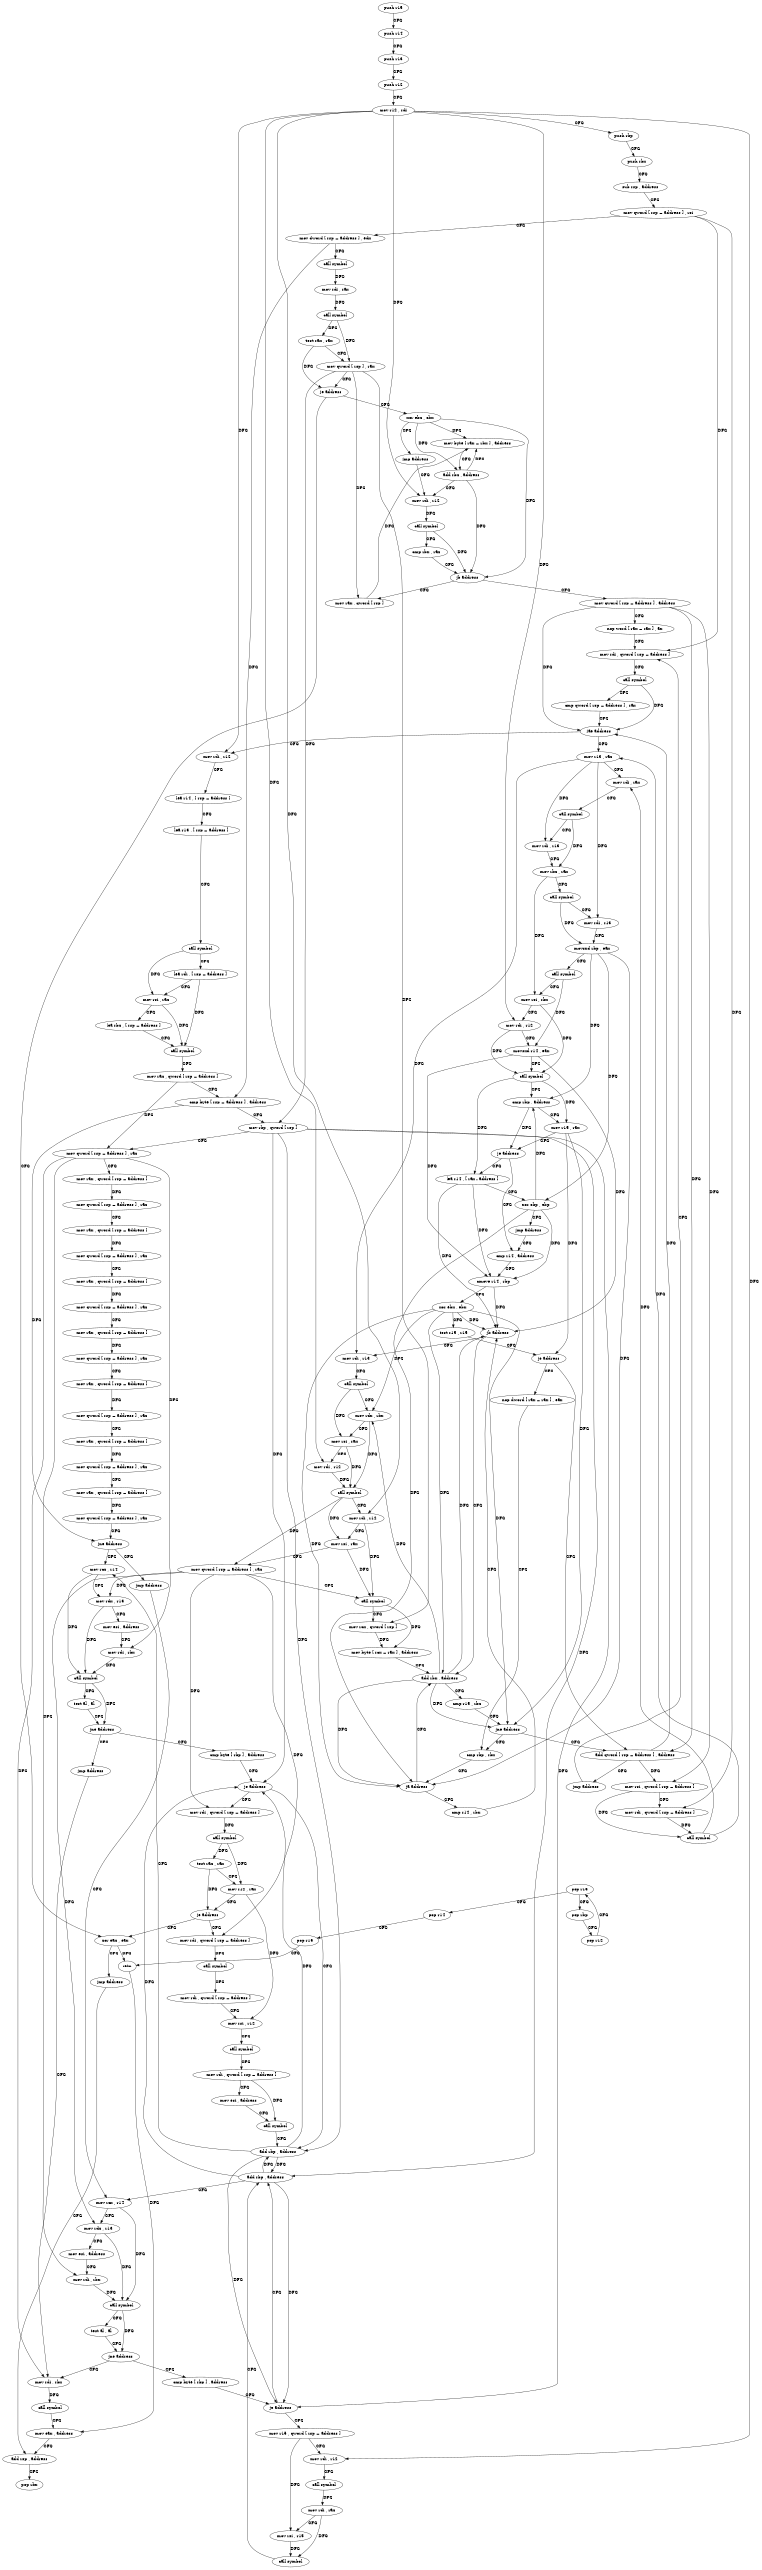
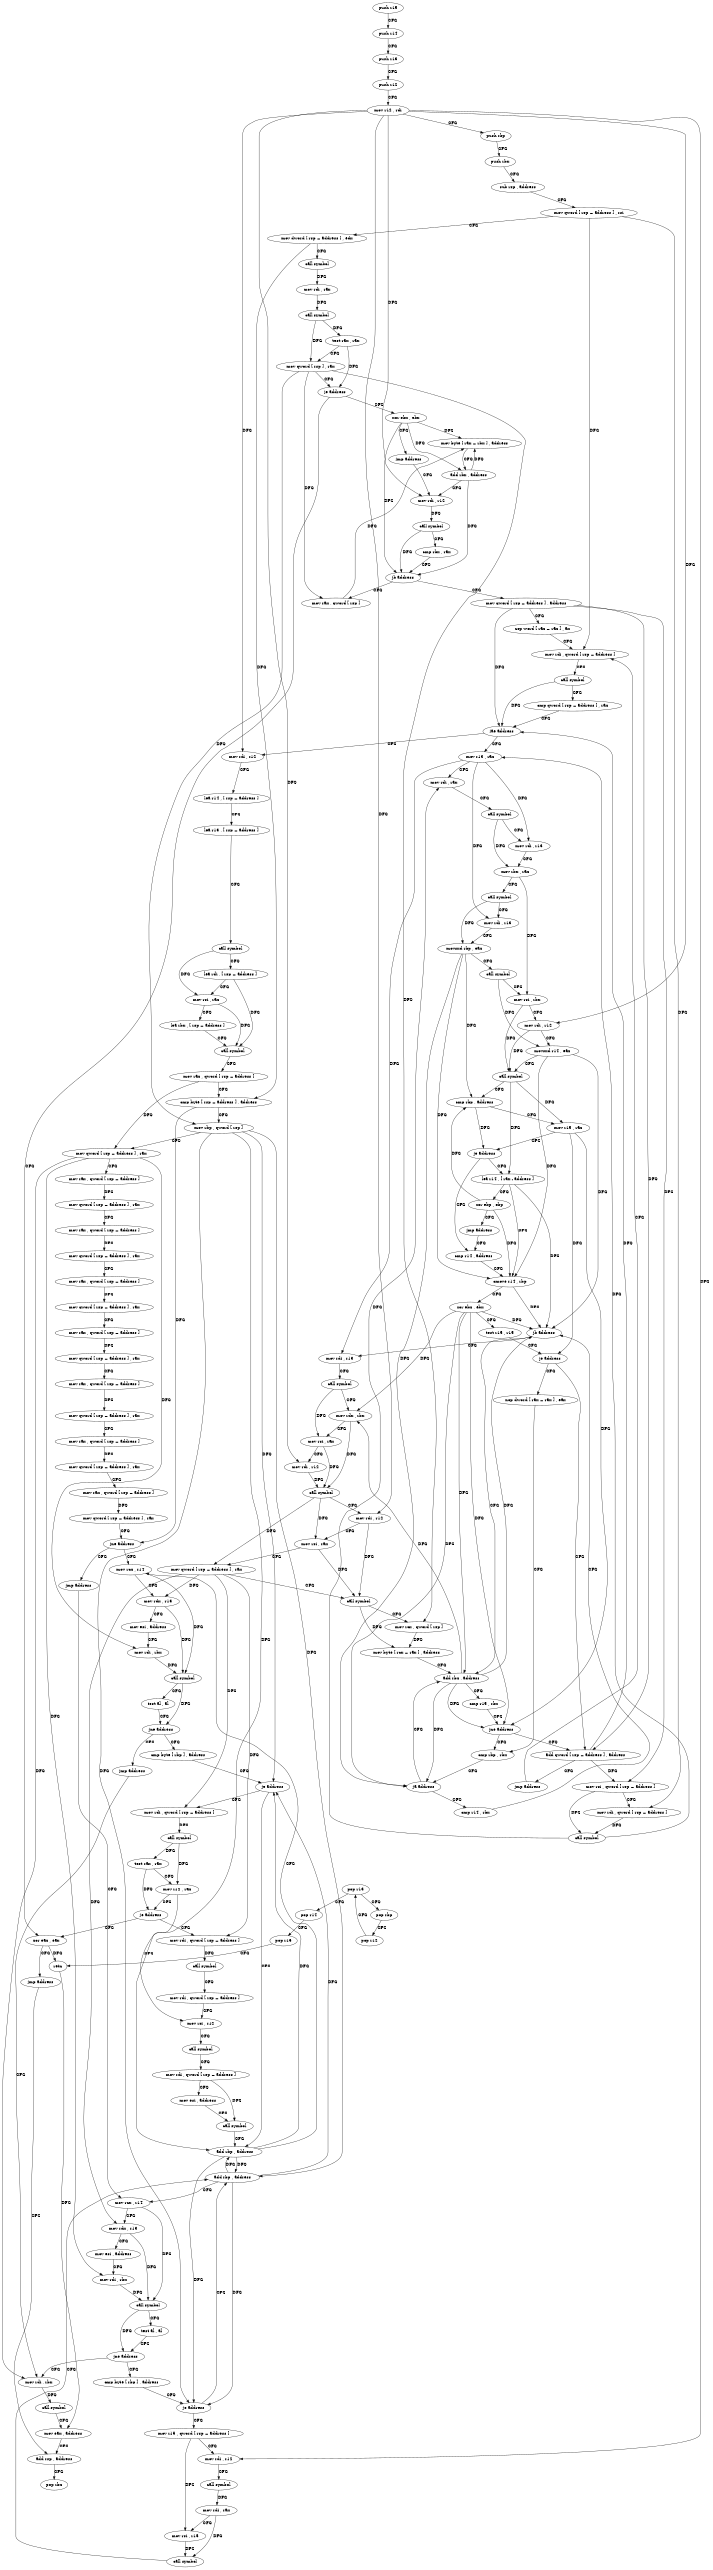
(608, 1088) -> (438, 1132)
(410, 1500) -> none
